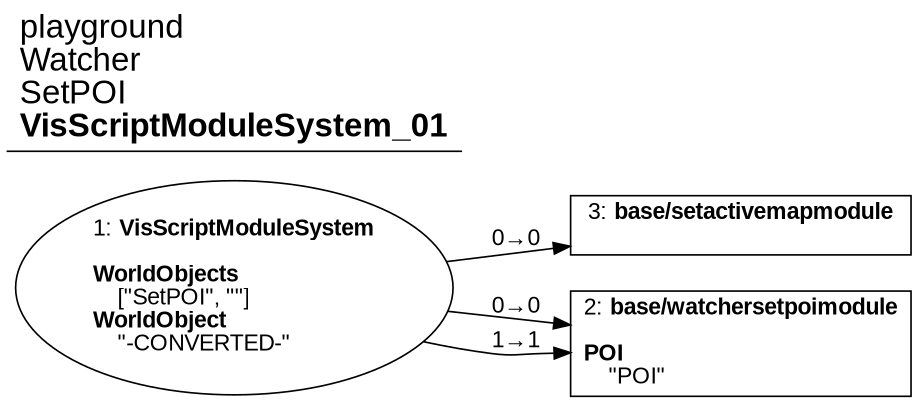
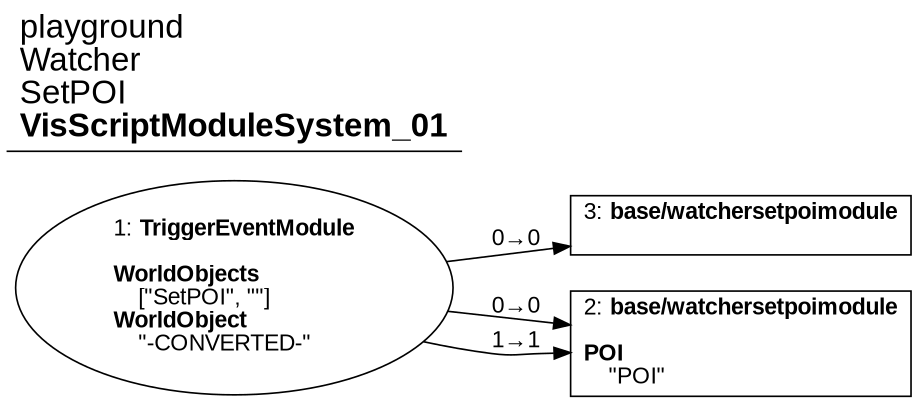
(754, 212) -> (754, 212)
(247, 229) -> (247, 229)
